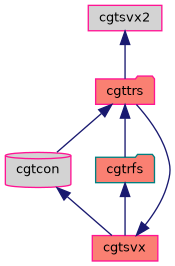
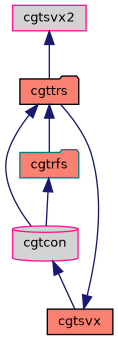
(125, 92) -> (49, 92)
(125, 216) -> (47, 209)
(125, 248) -> (80, 322)
